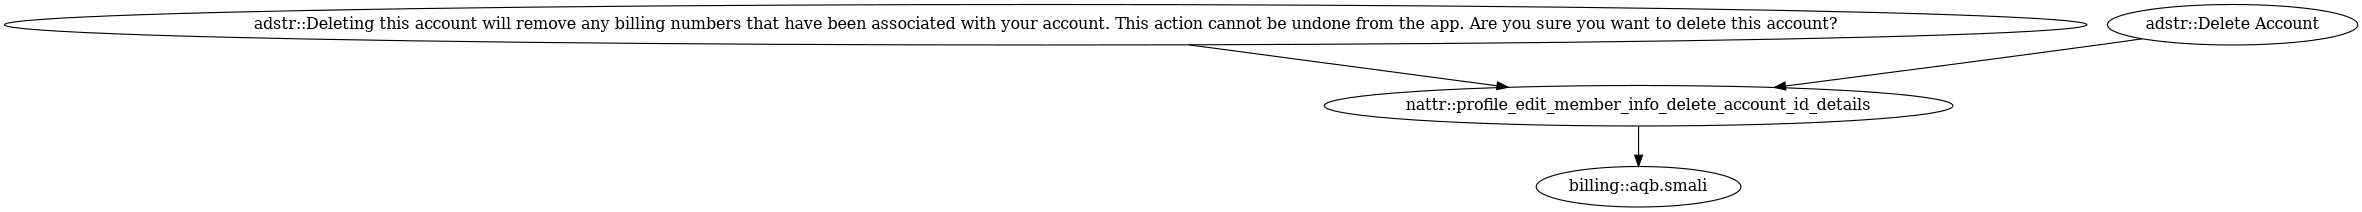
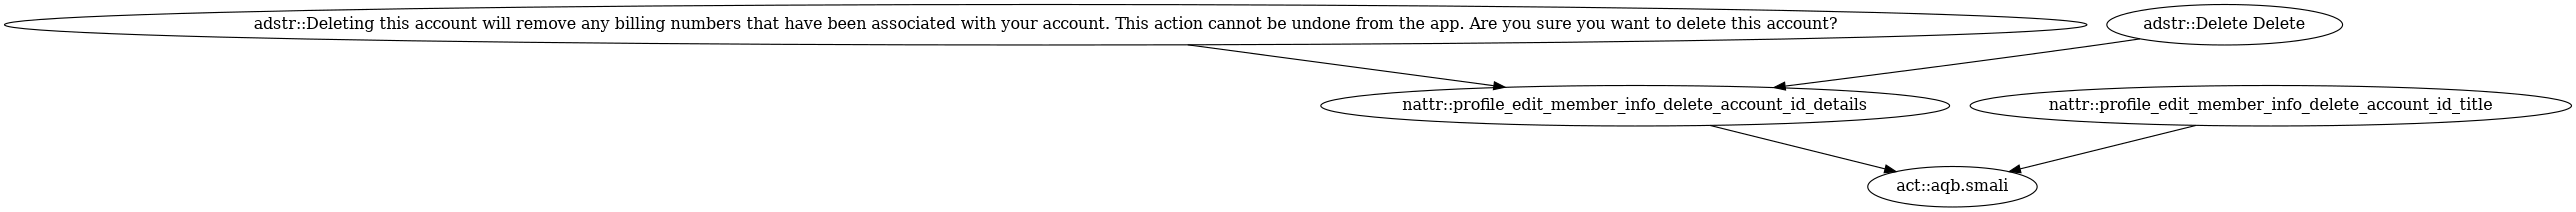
(2233, 25) -> (2225, 25)
none -> (2271, 106)
(1639, 187) -> (1952, 187)
